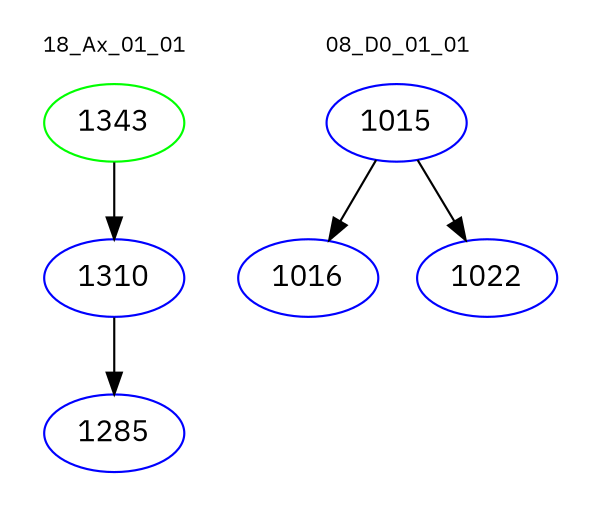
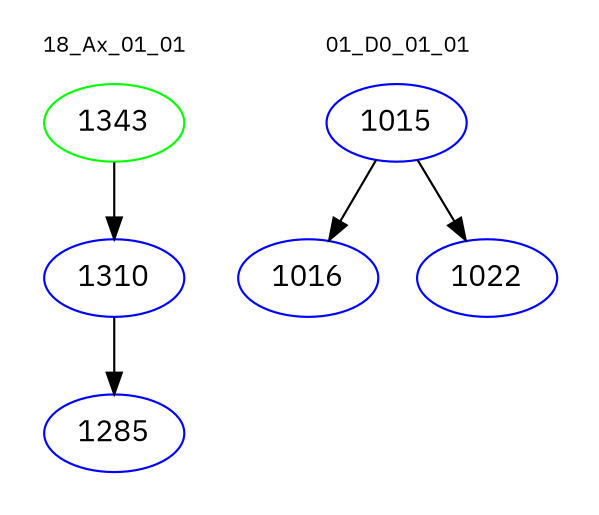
(398, 46) -> (398, 46)
